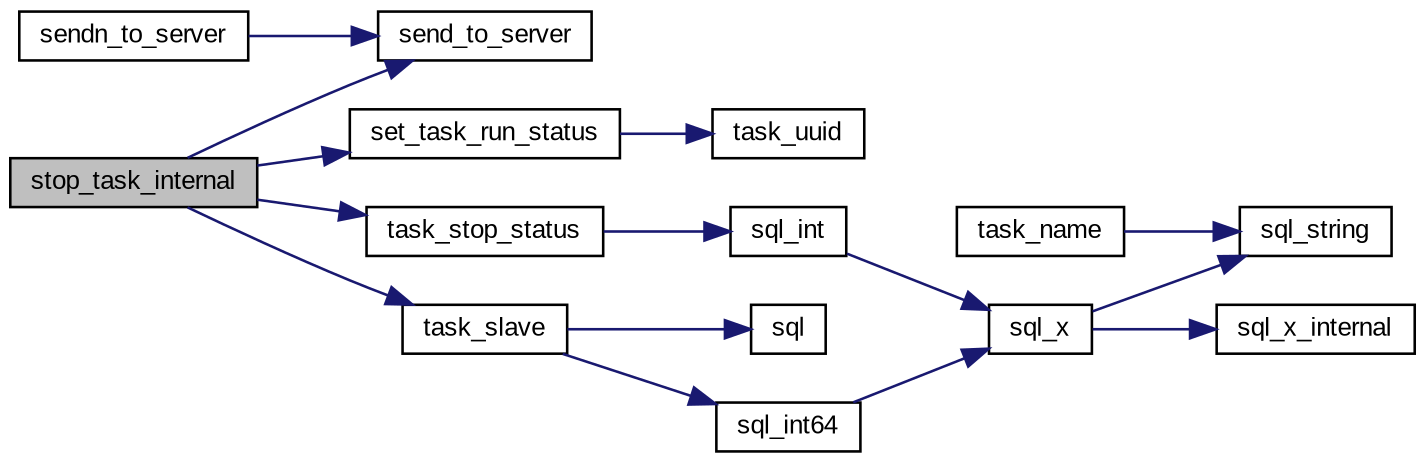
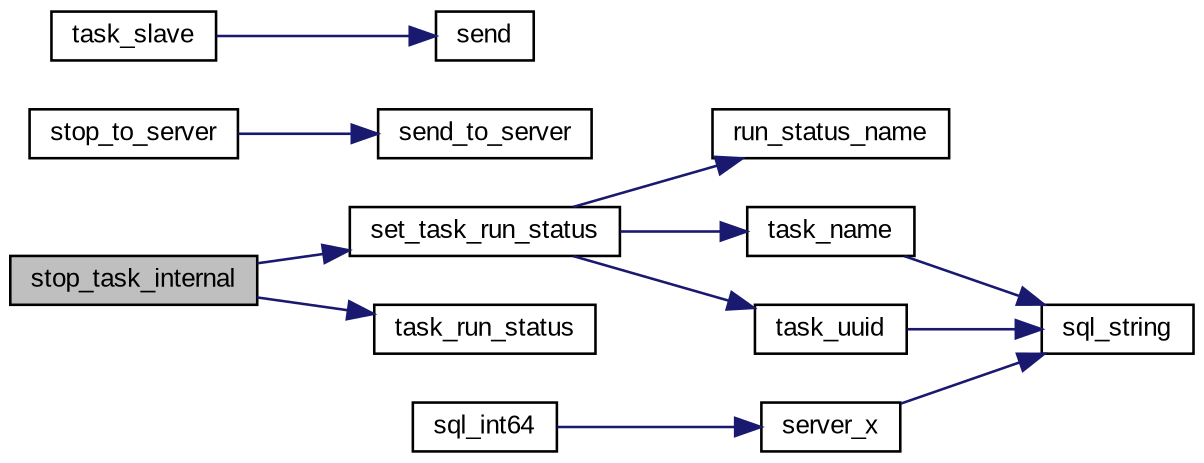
(134, 36) -> (134, 134)
(287, 112) -> none
none -> (831, 134)
(485, 231) -> (485, 329)
none -> (670, 231)
(788, 231) -> none
(287, 253) -> none
(788, 329) -> (485, 36)
none -> (961, 329)
(1040, 329) -> (831, 427)
(1316, 329) -> none
(627, 375) -> none
